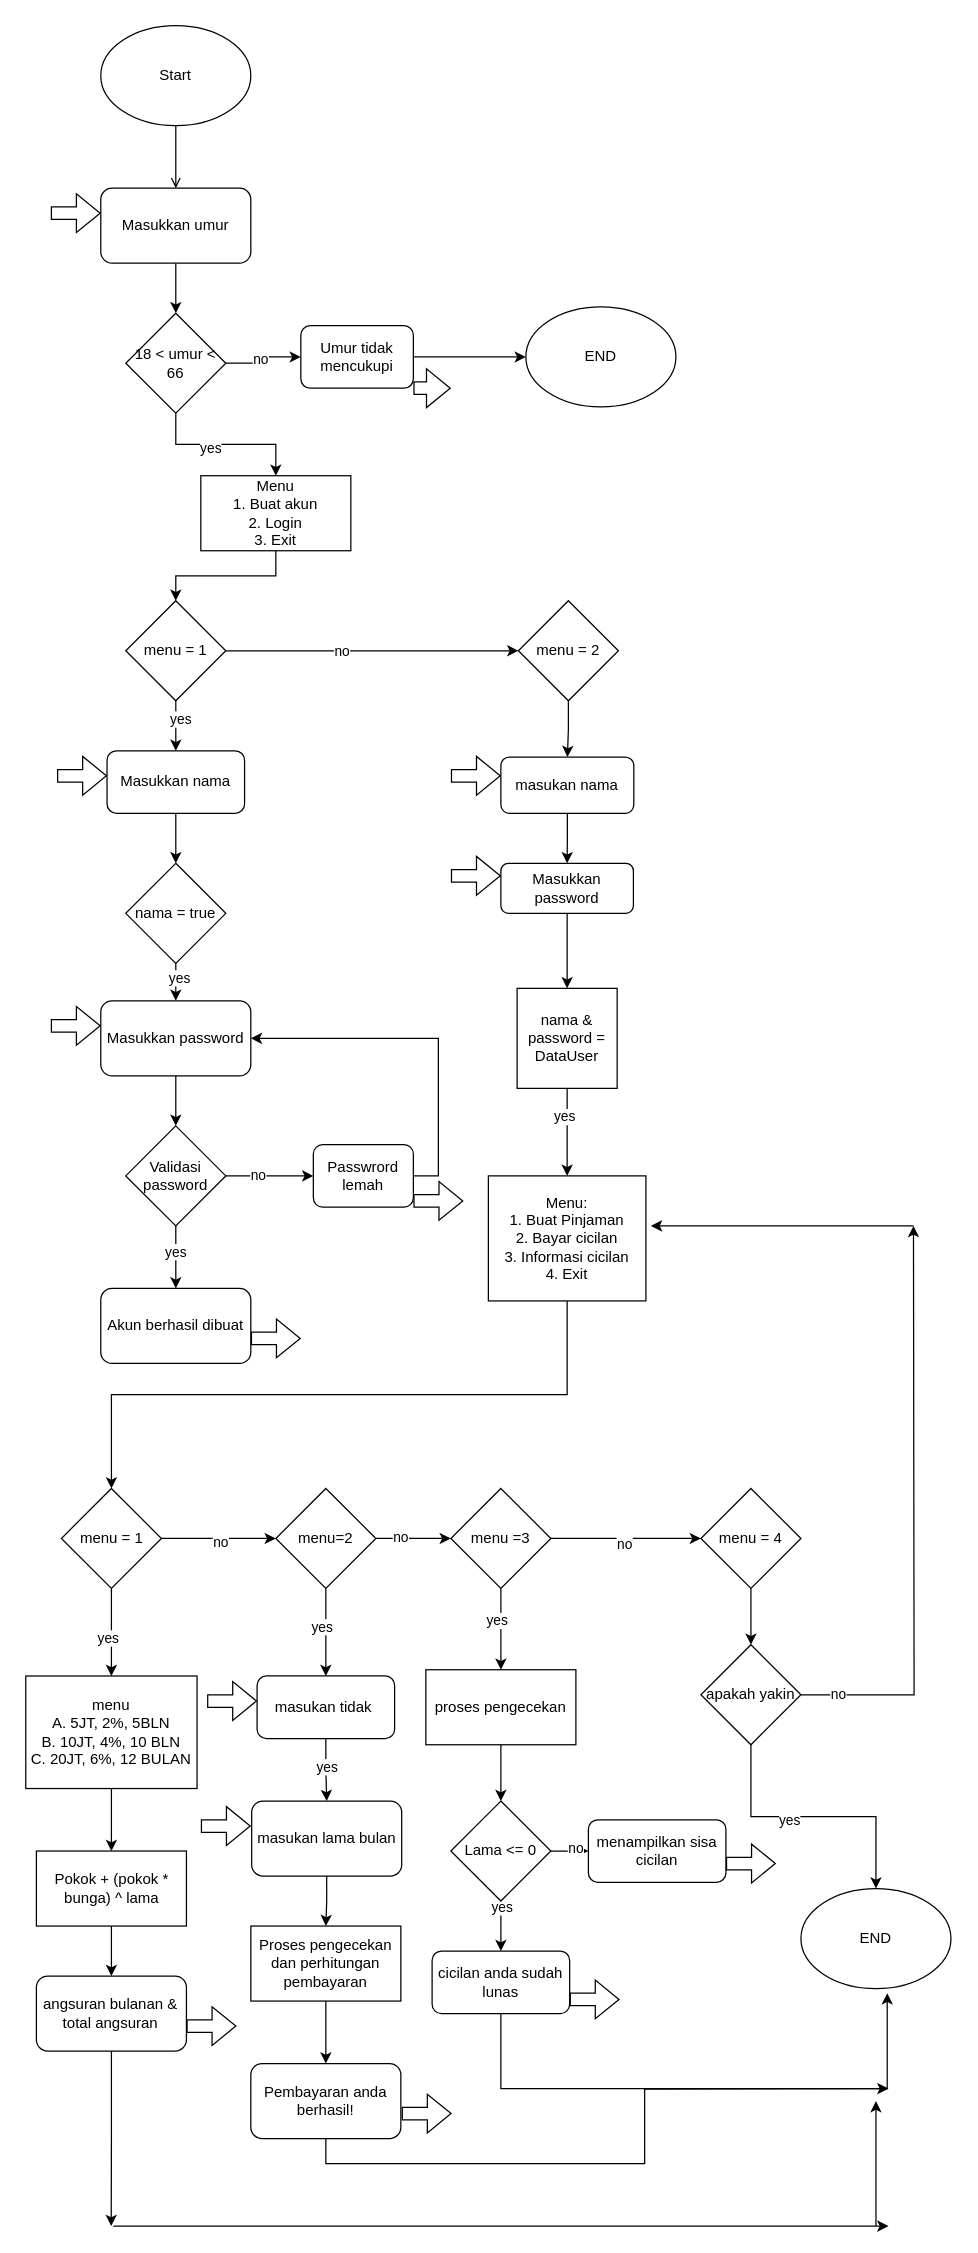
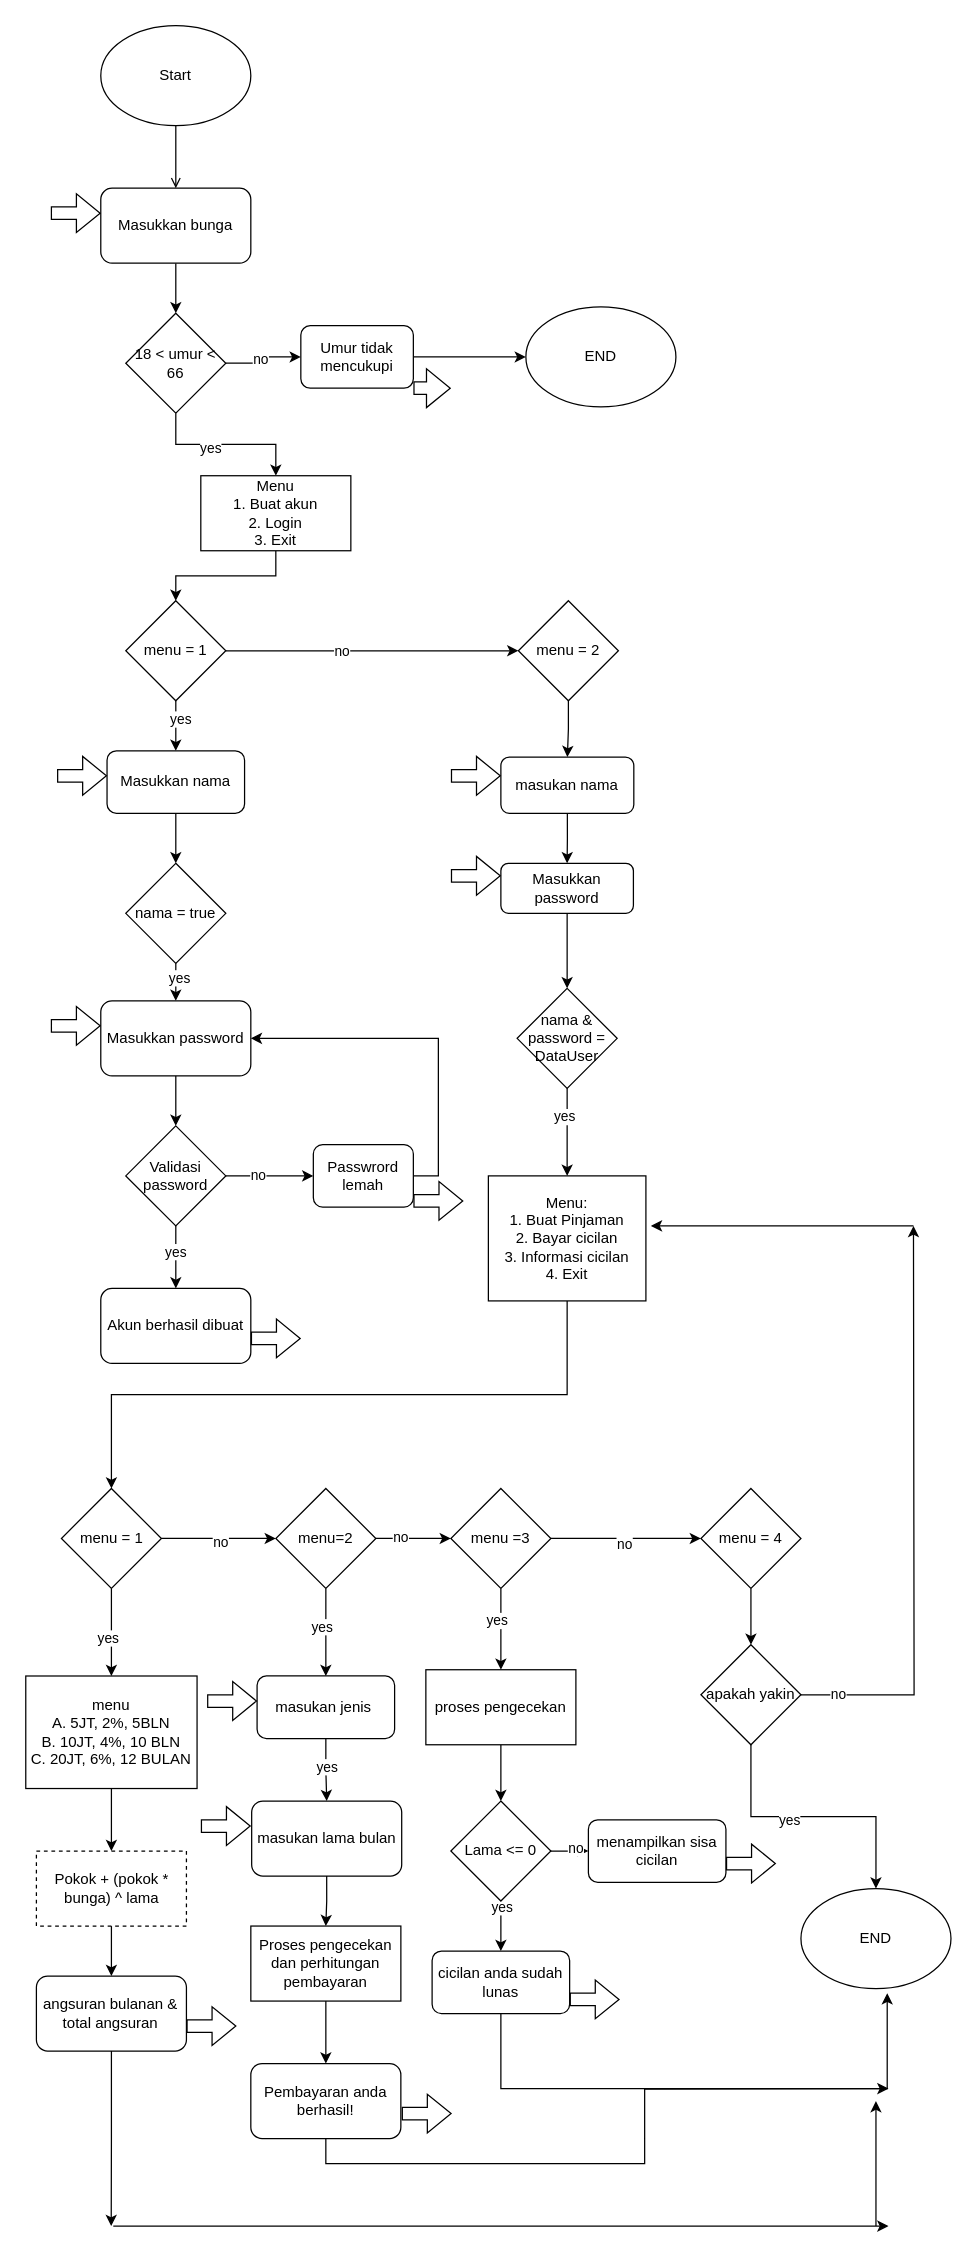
(176, 226) -> (176, 226)
(567, 1038) -> (567, 1038)
(326, 1707) -> (326, 1707)
(111, 1888) -> (111, 1888)
